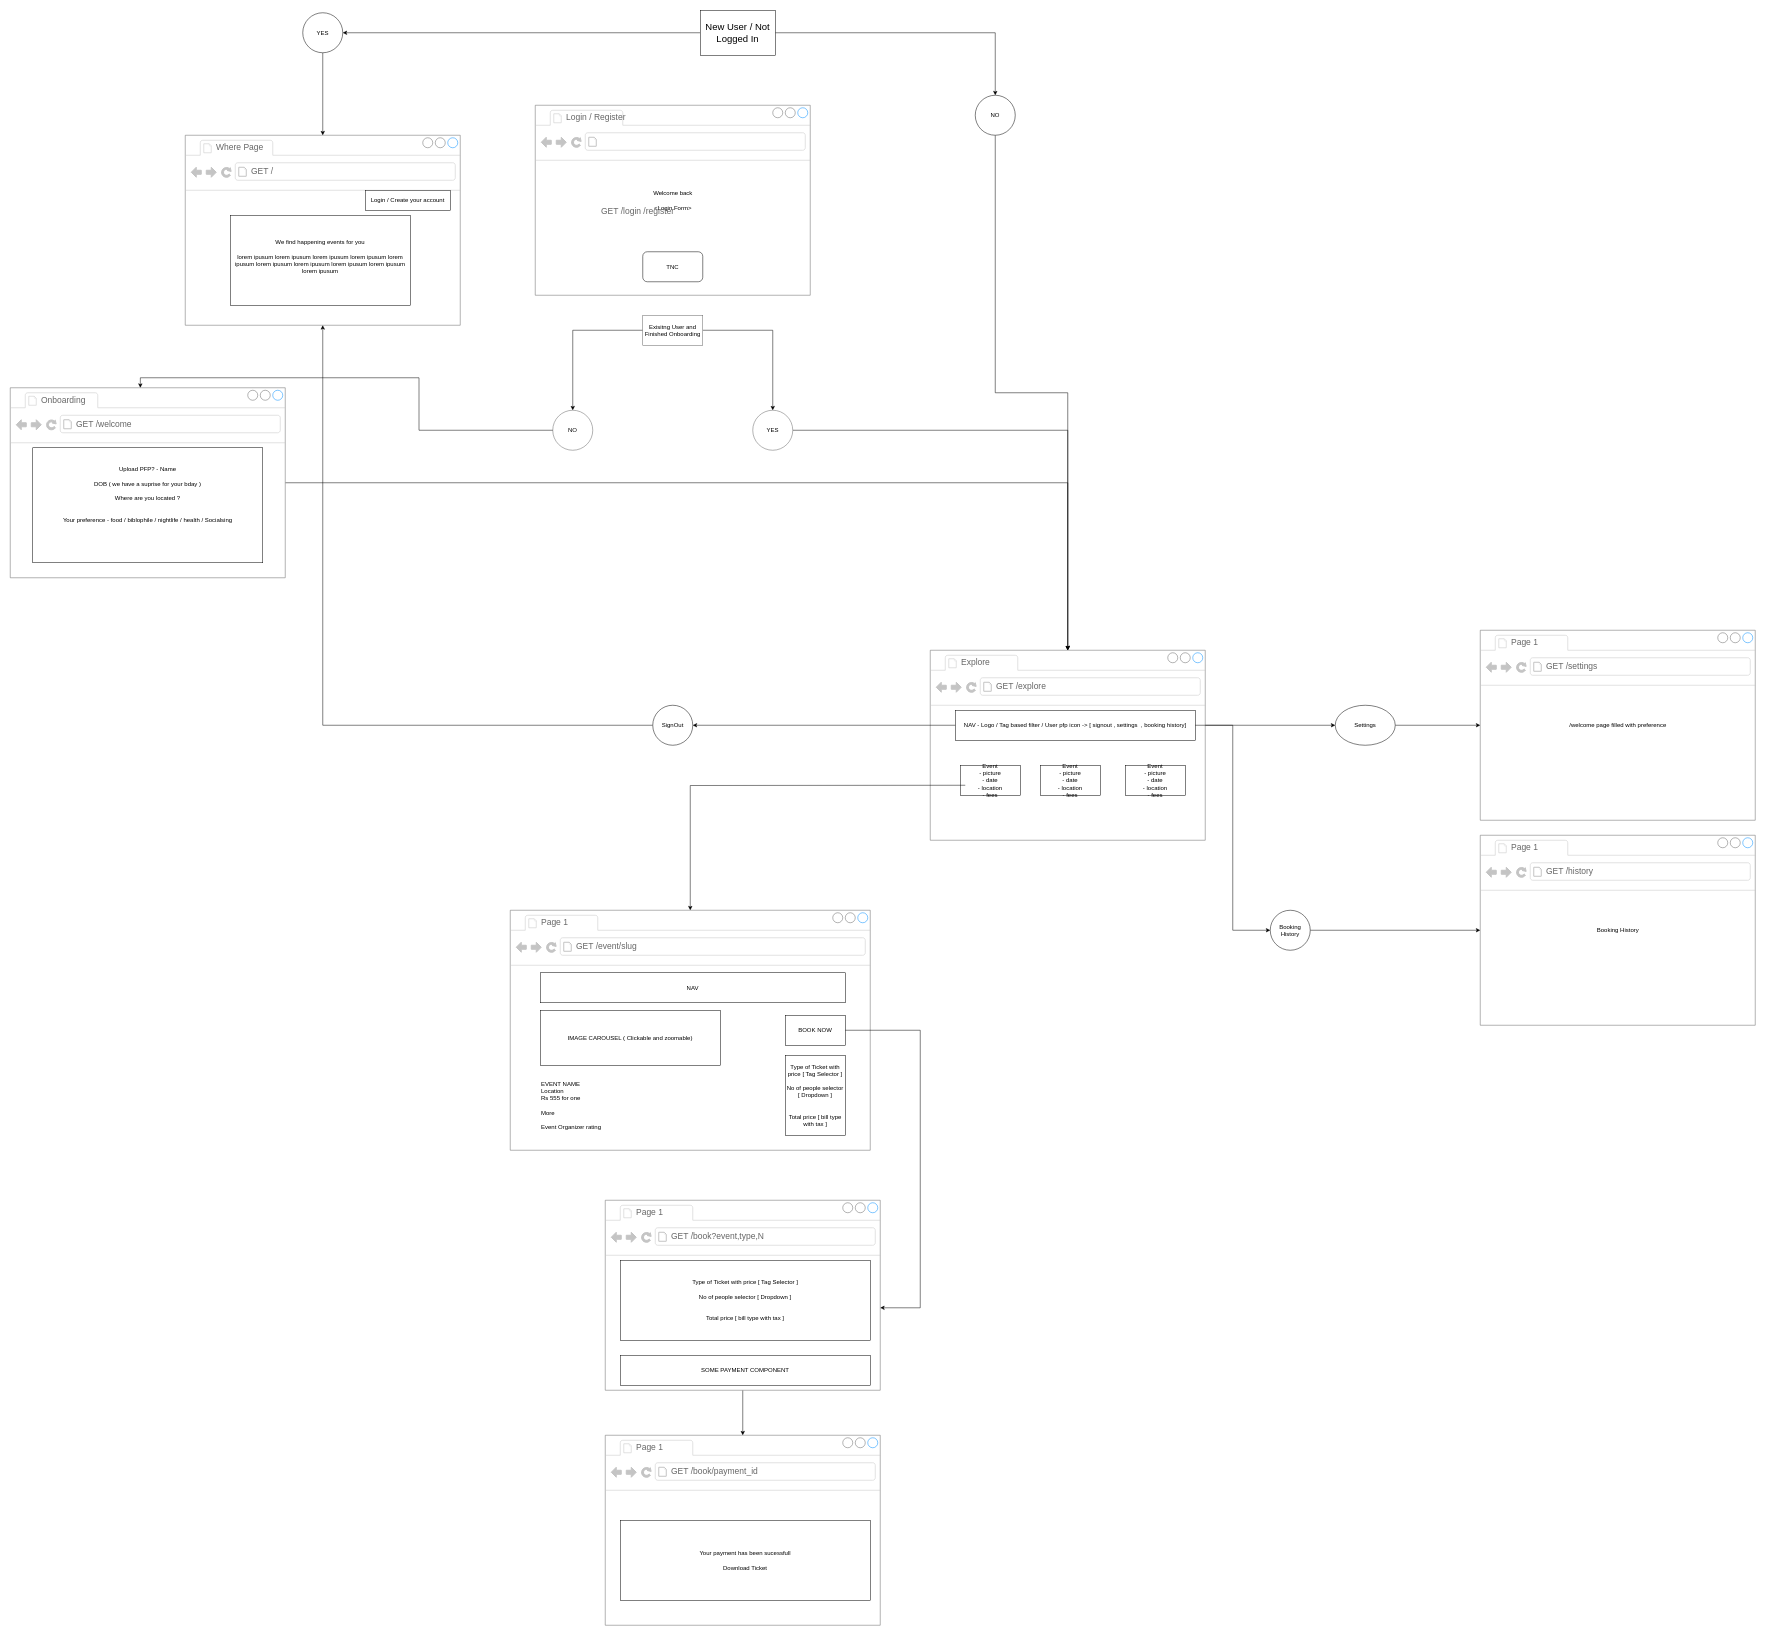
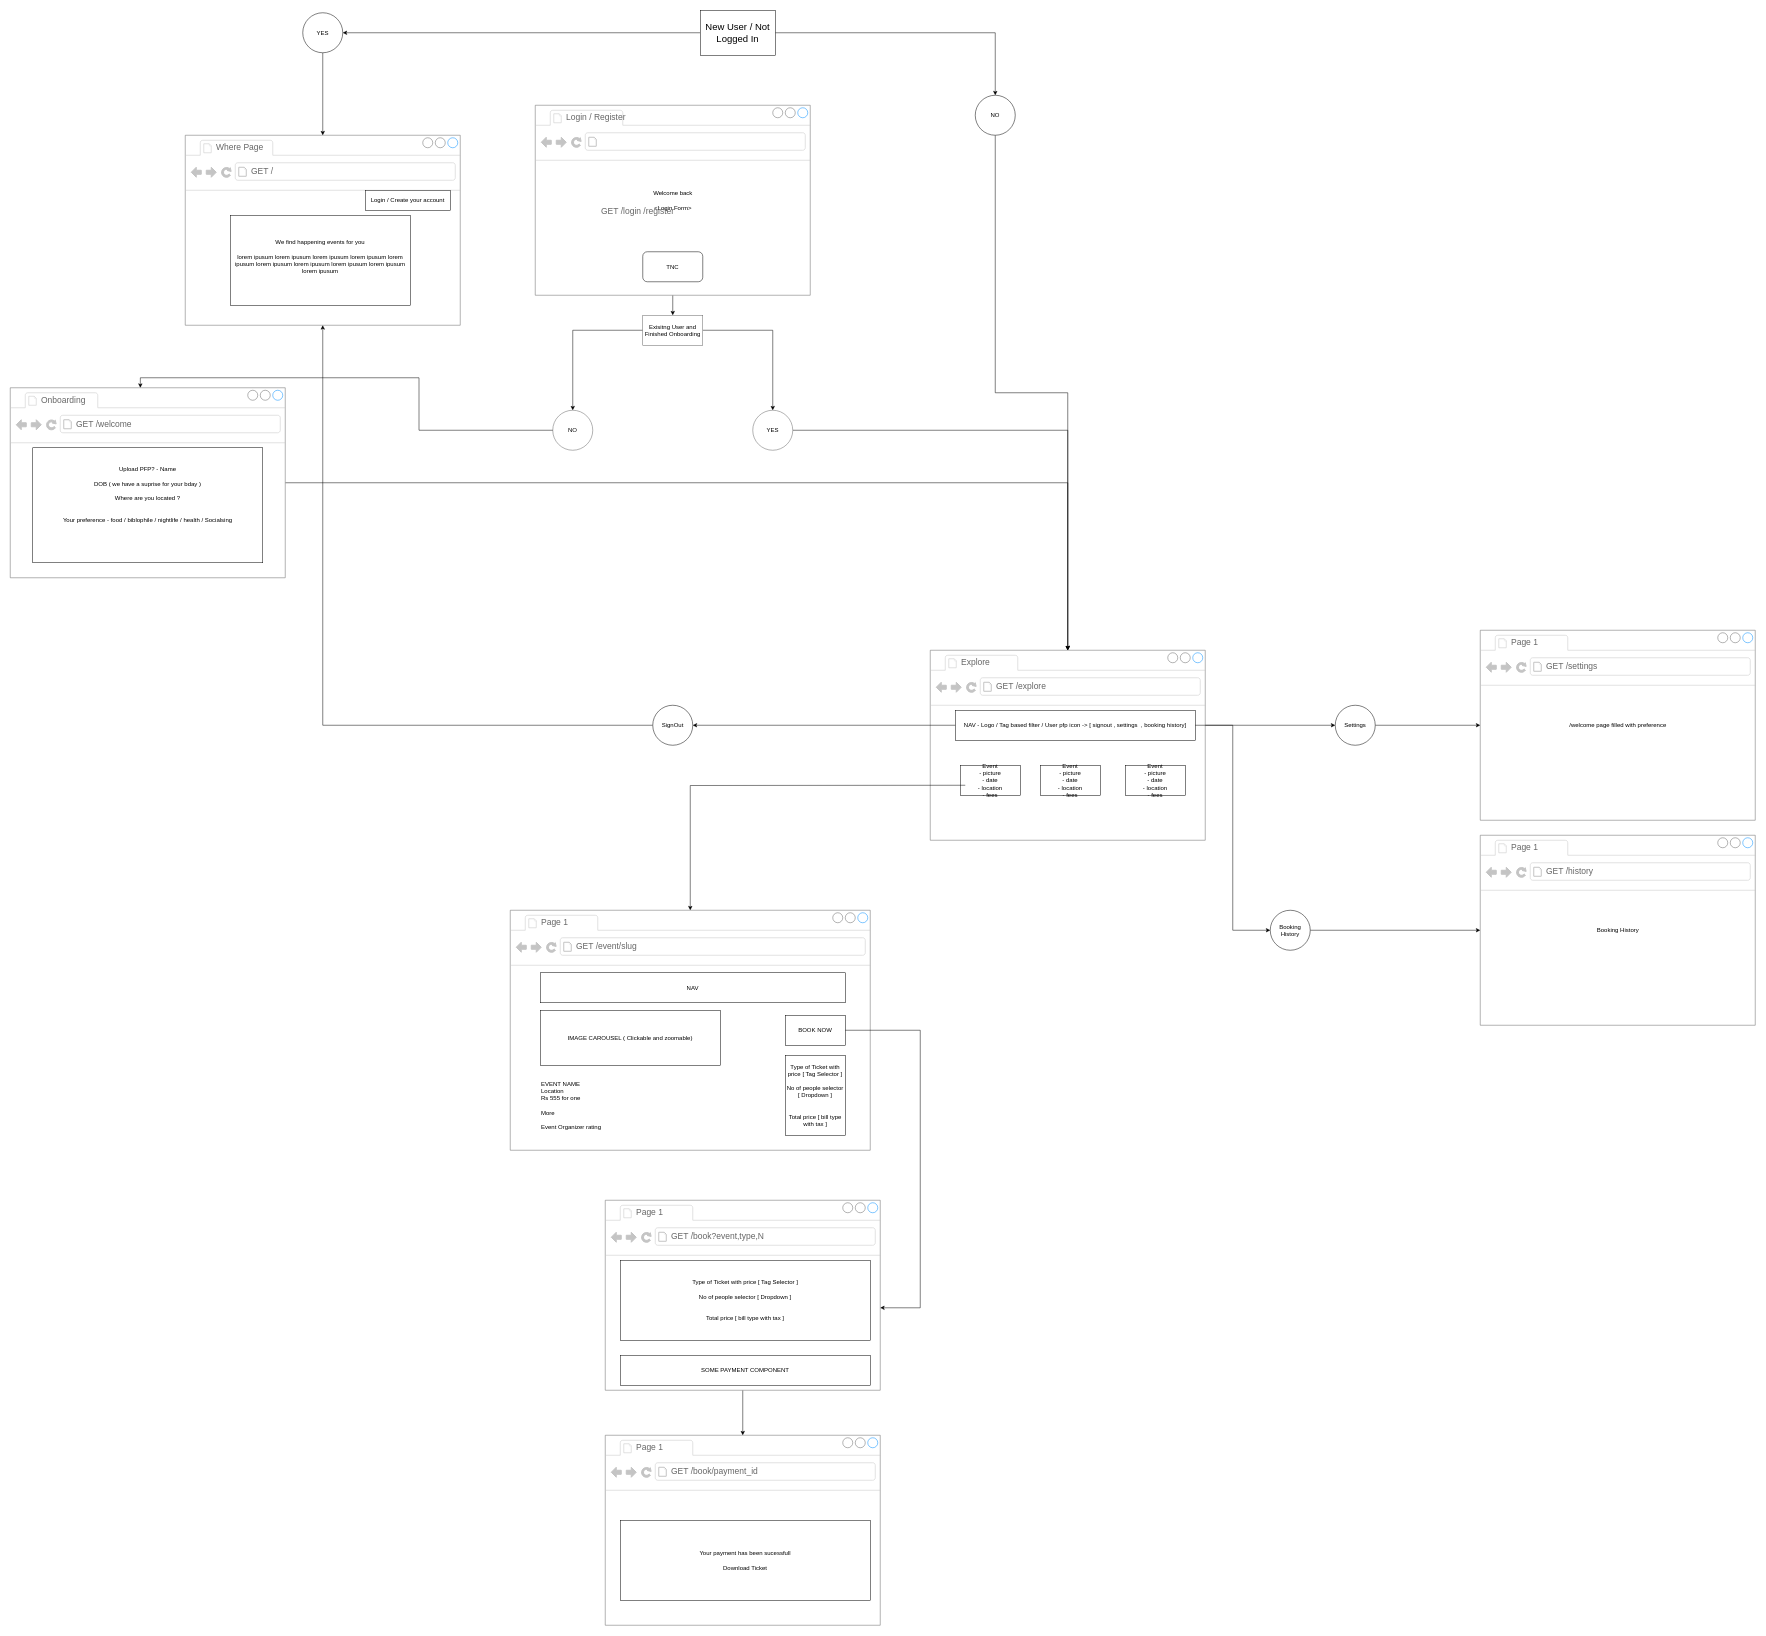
none -> (673, 310)
(1365, 725) -> (1355, 725)
